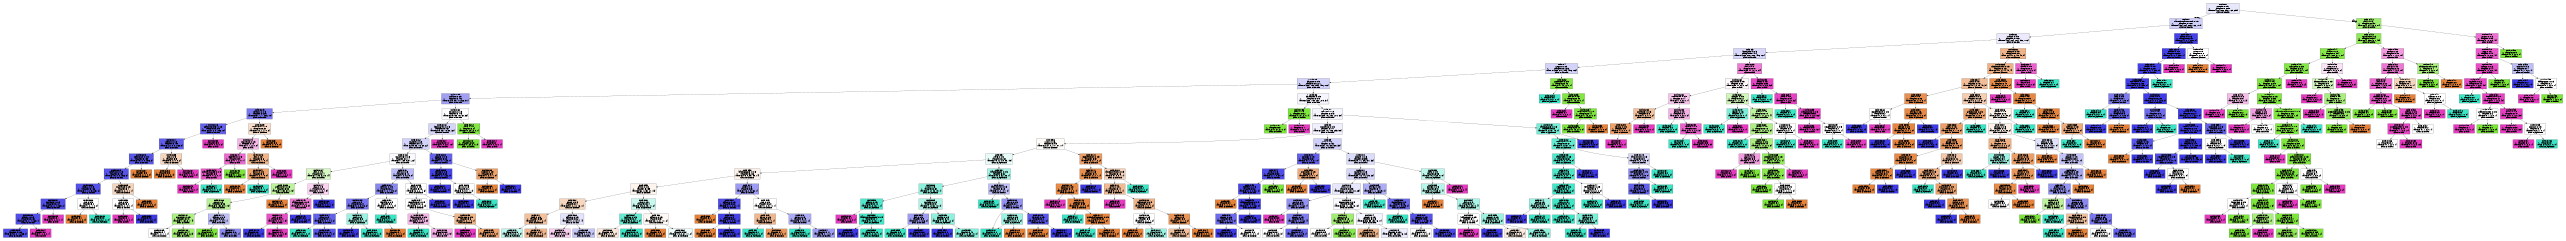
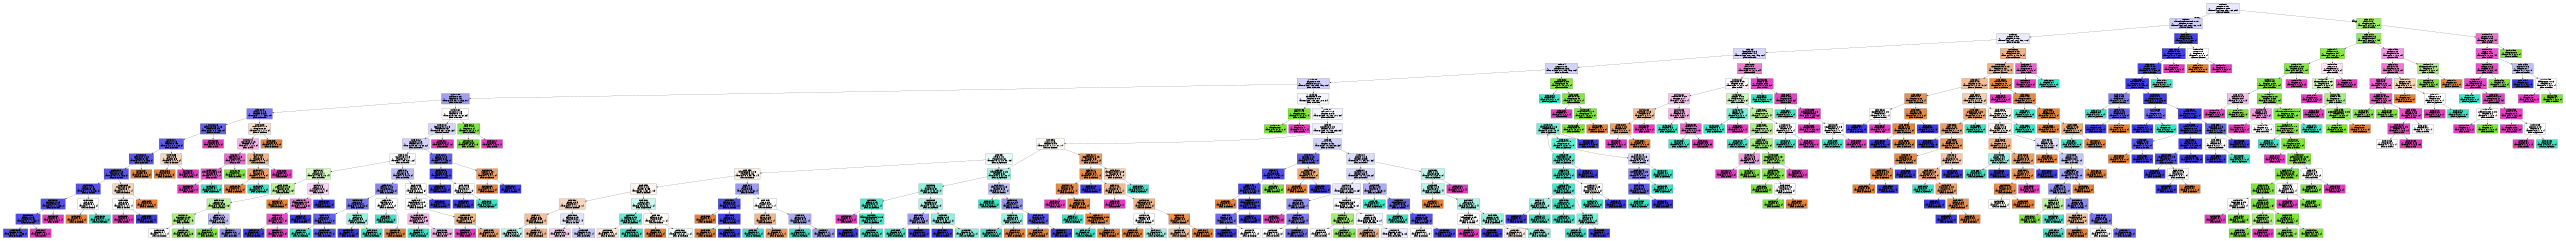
(1439, 121) -> (1549, 145)
none -> (1640, 144)
(1025, 151) -> (1025, 159)
(1115, 181) -> (1102, 181)
(1575, 211) -> (1578, 203)
(998, 218) -> (1012, 211)
(390, 226) -> (398, 218)
